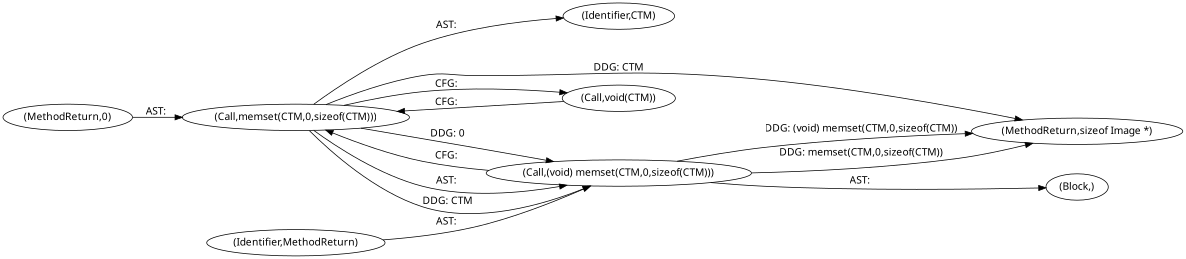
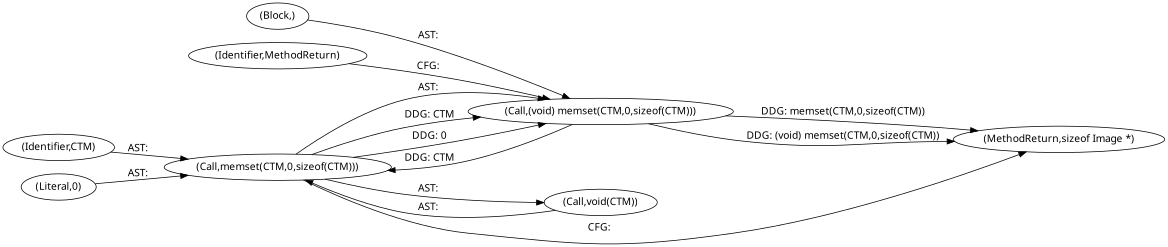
(428, 42) -> (146, 155)
(619, 68) -> (601, 228)
(448, 84) -> (430, 189)
(448, 102) -> (430, 207)
(68, 117) -> (59, 187)
(448, 156) -> (430, 158)
(875, 189) -> (438, 49)
(448, 222) -> (430, 66)
